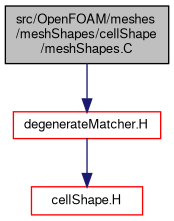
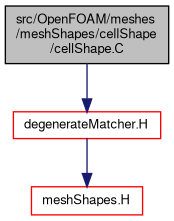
(87, 35) -> (87, 35)
(87, 201) -> (87, 201)
